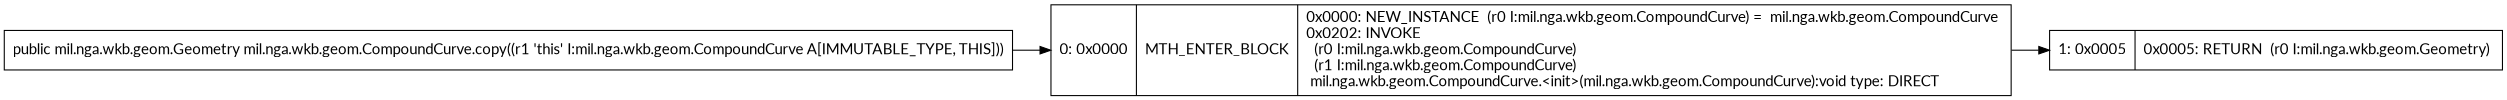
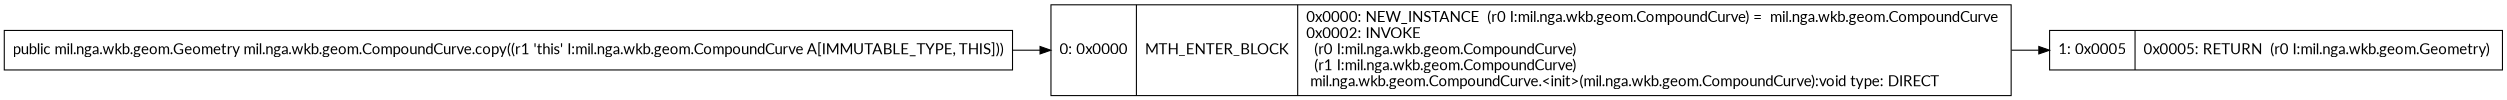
(1368, 34) -> (1368, 34)
